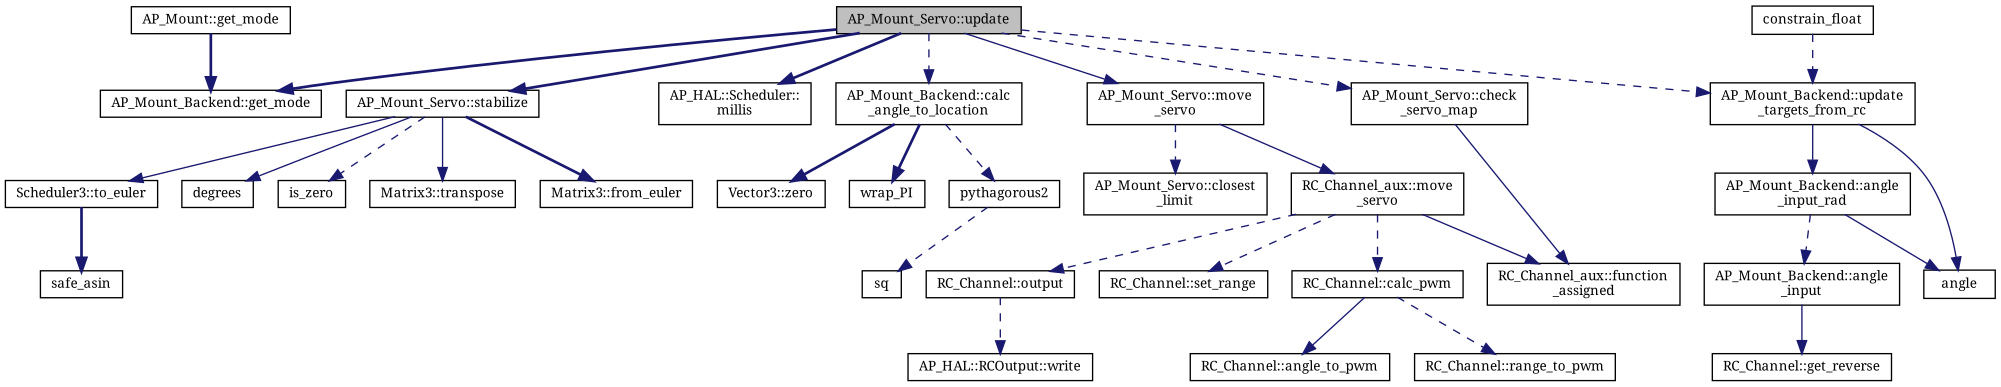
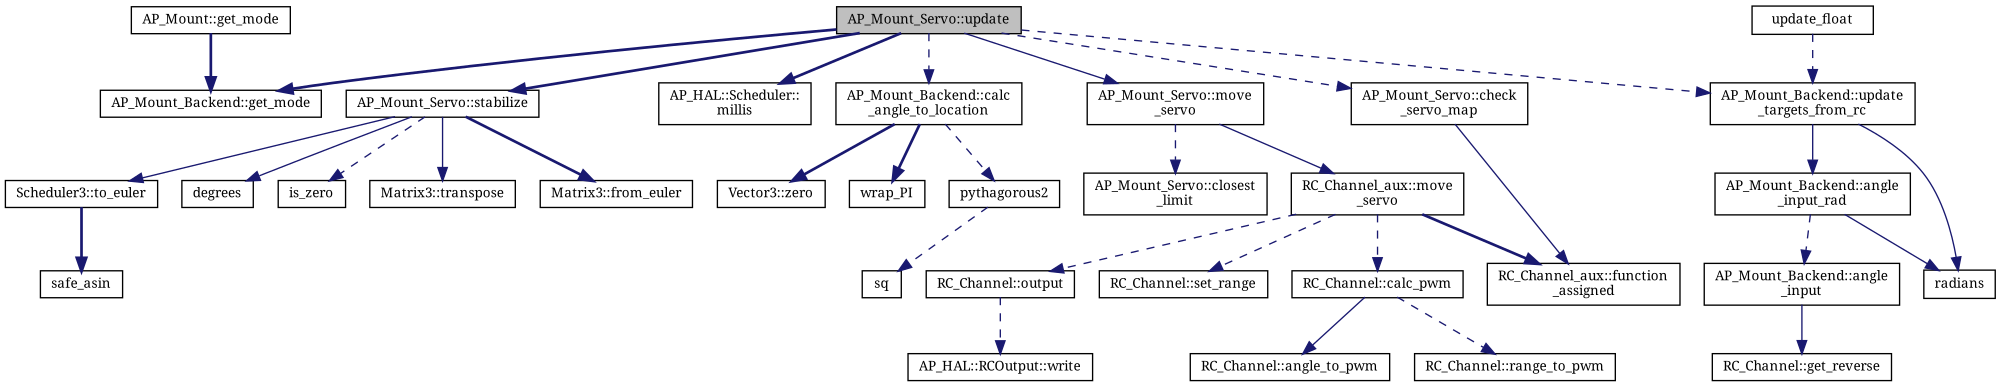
(1813, 20) -> (1813, 20)
(1474, 236) -> (1474, 236)
(1960, 284) -> (1960, 284)
